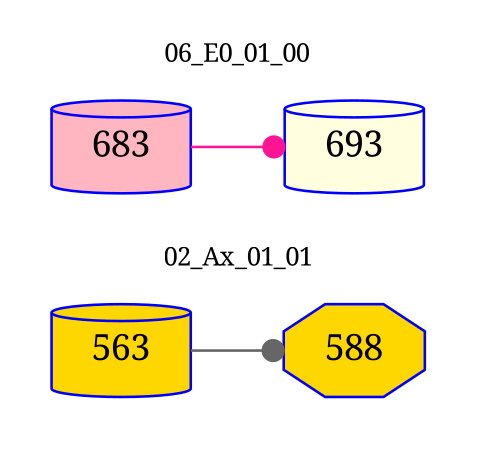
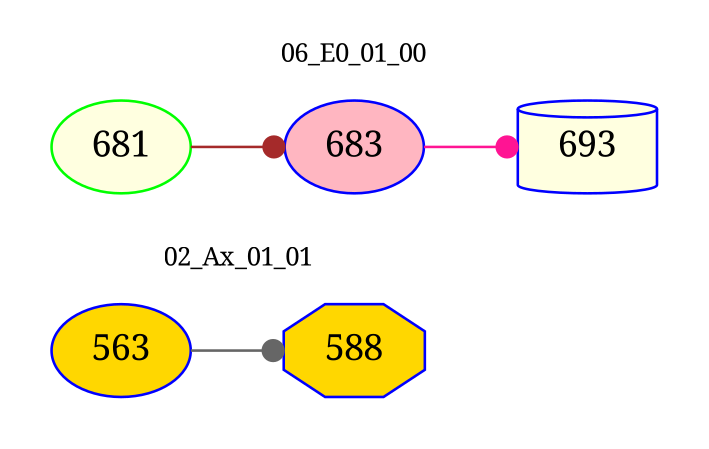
none -> (121, 147)
(121, 147) -> (354, 147)
(121, 351) -> (121, 351)
